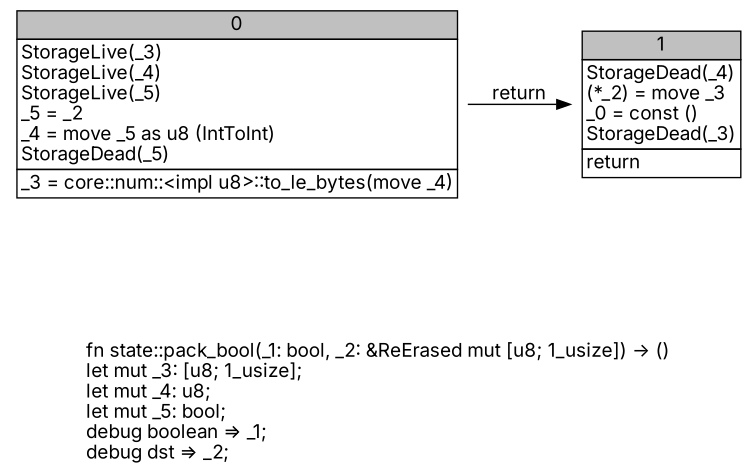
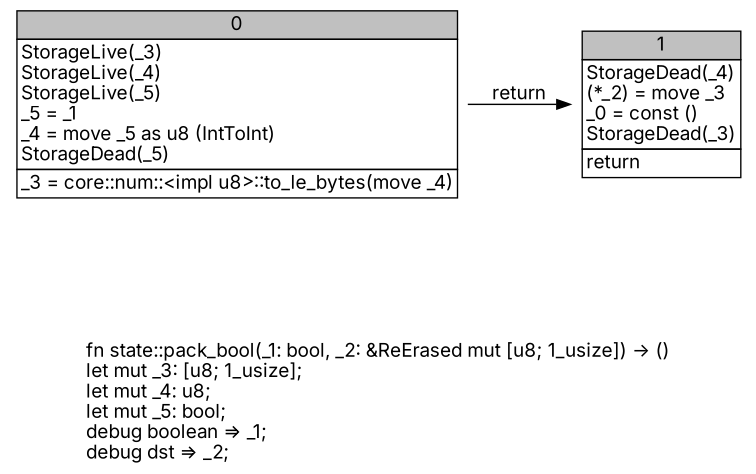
(52, 114) -> (49, 114)
